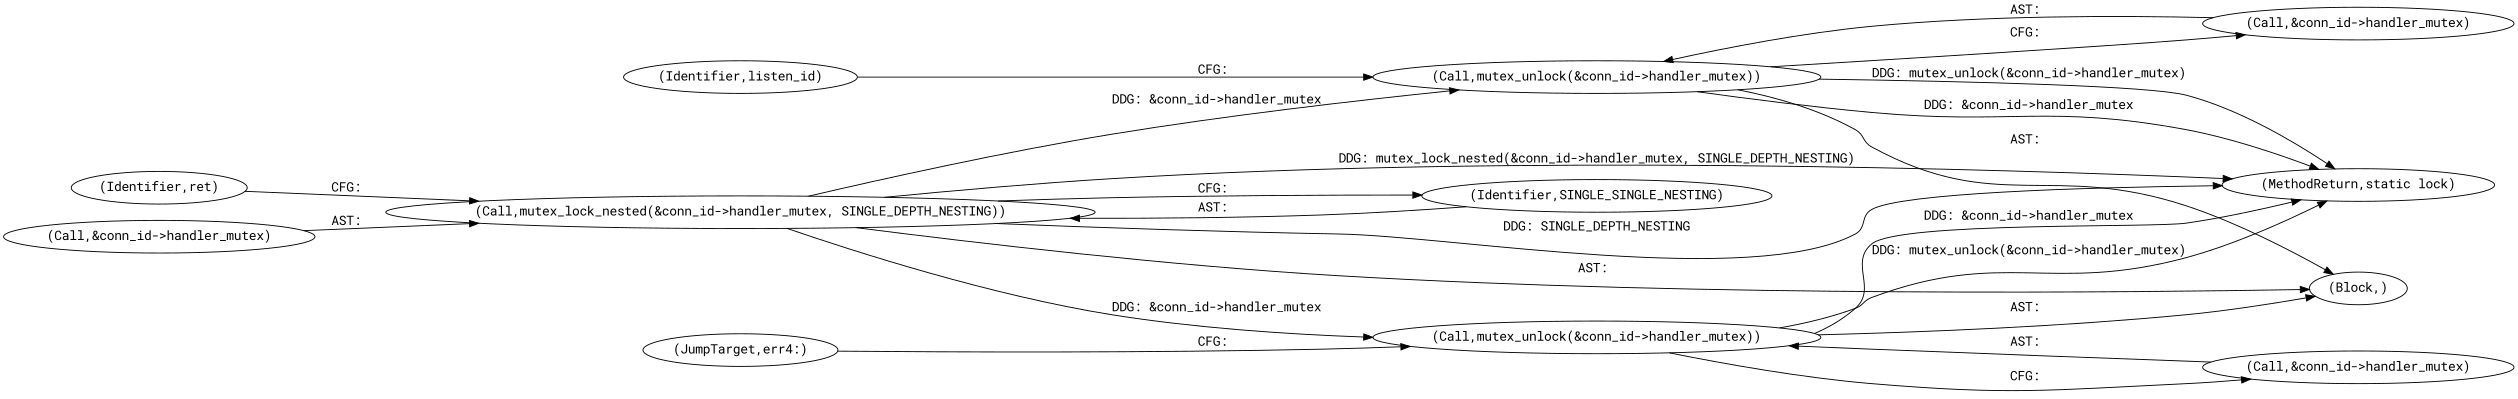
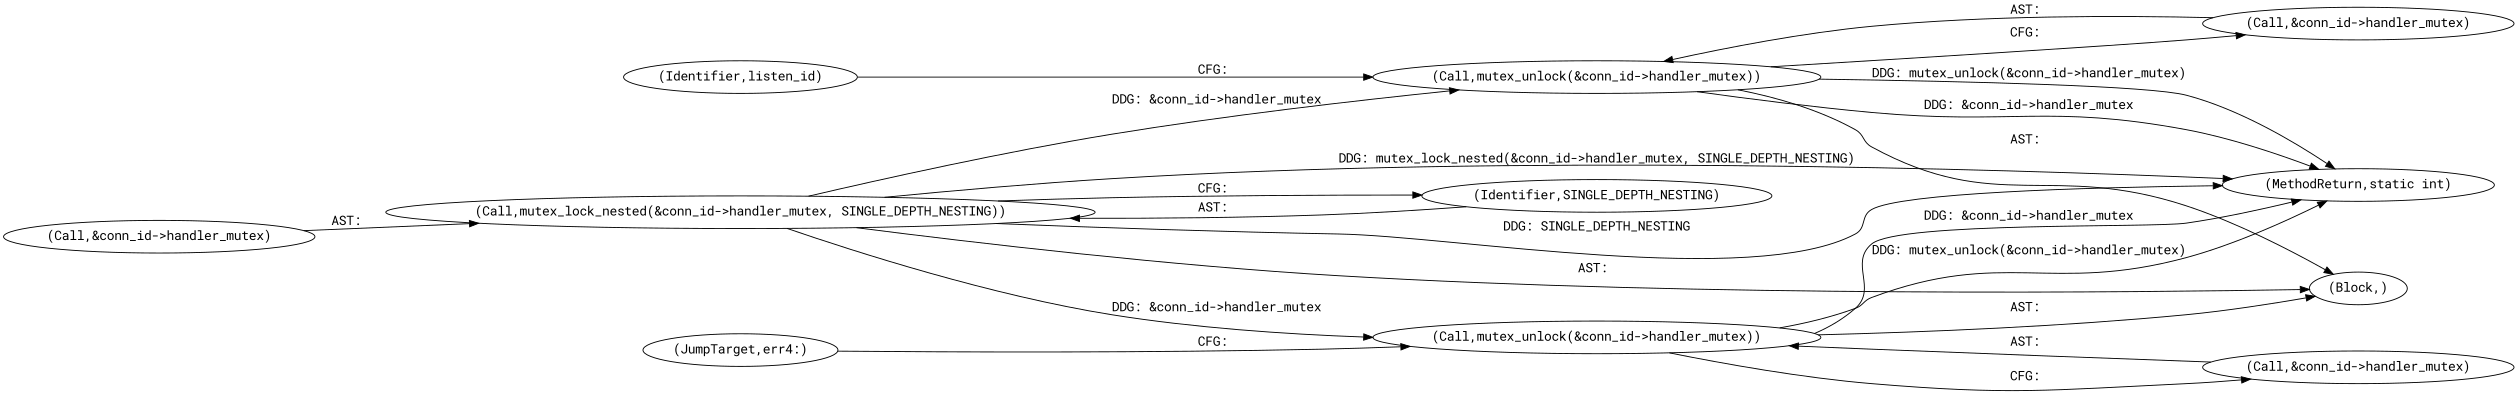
(2358, 185) -> (2358, 185)
(159, 188) -> none
(1597, 196) -> (1597, 196)
